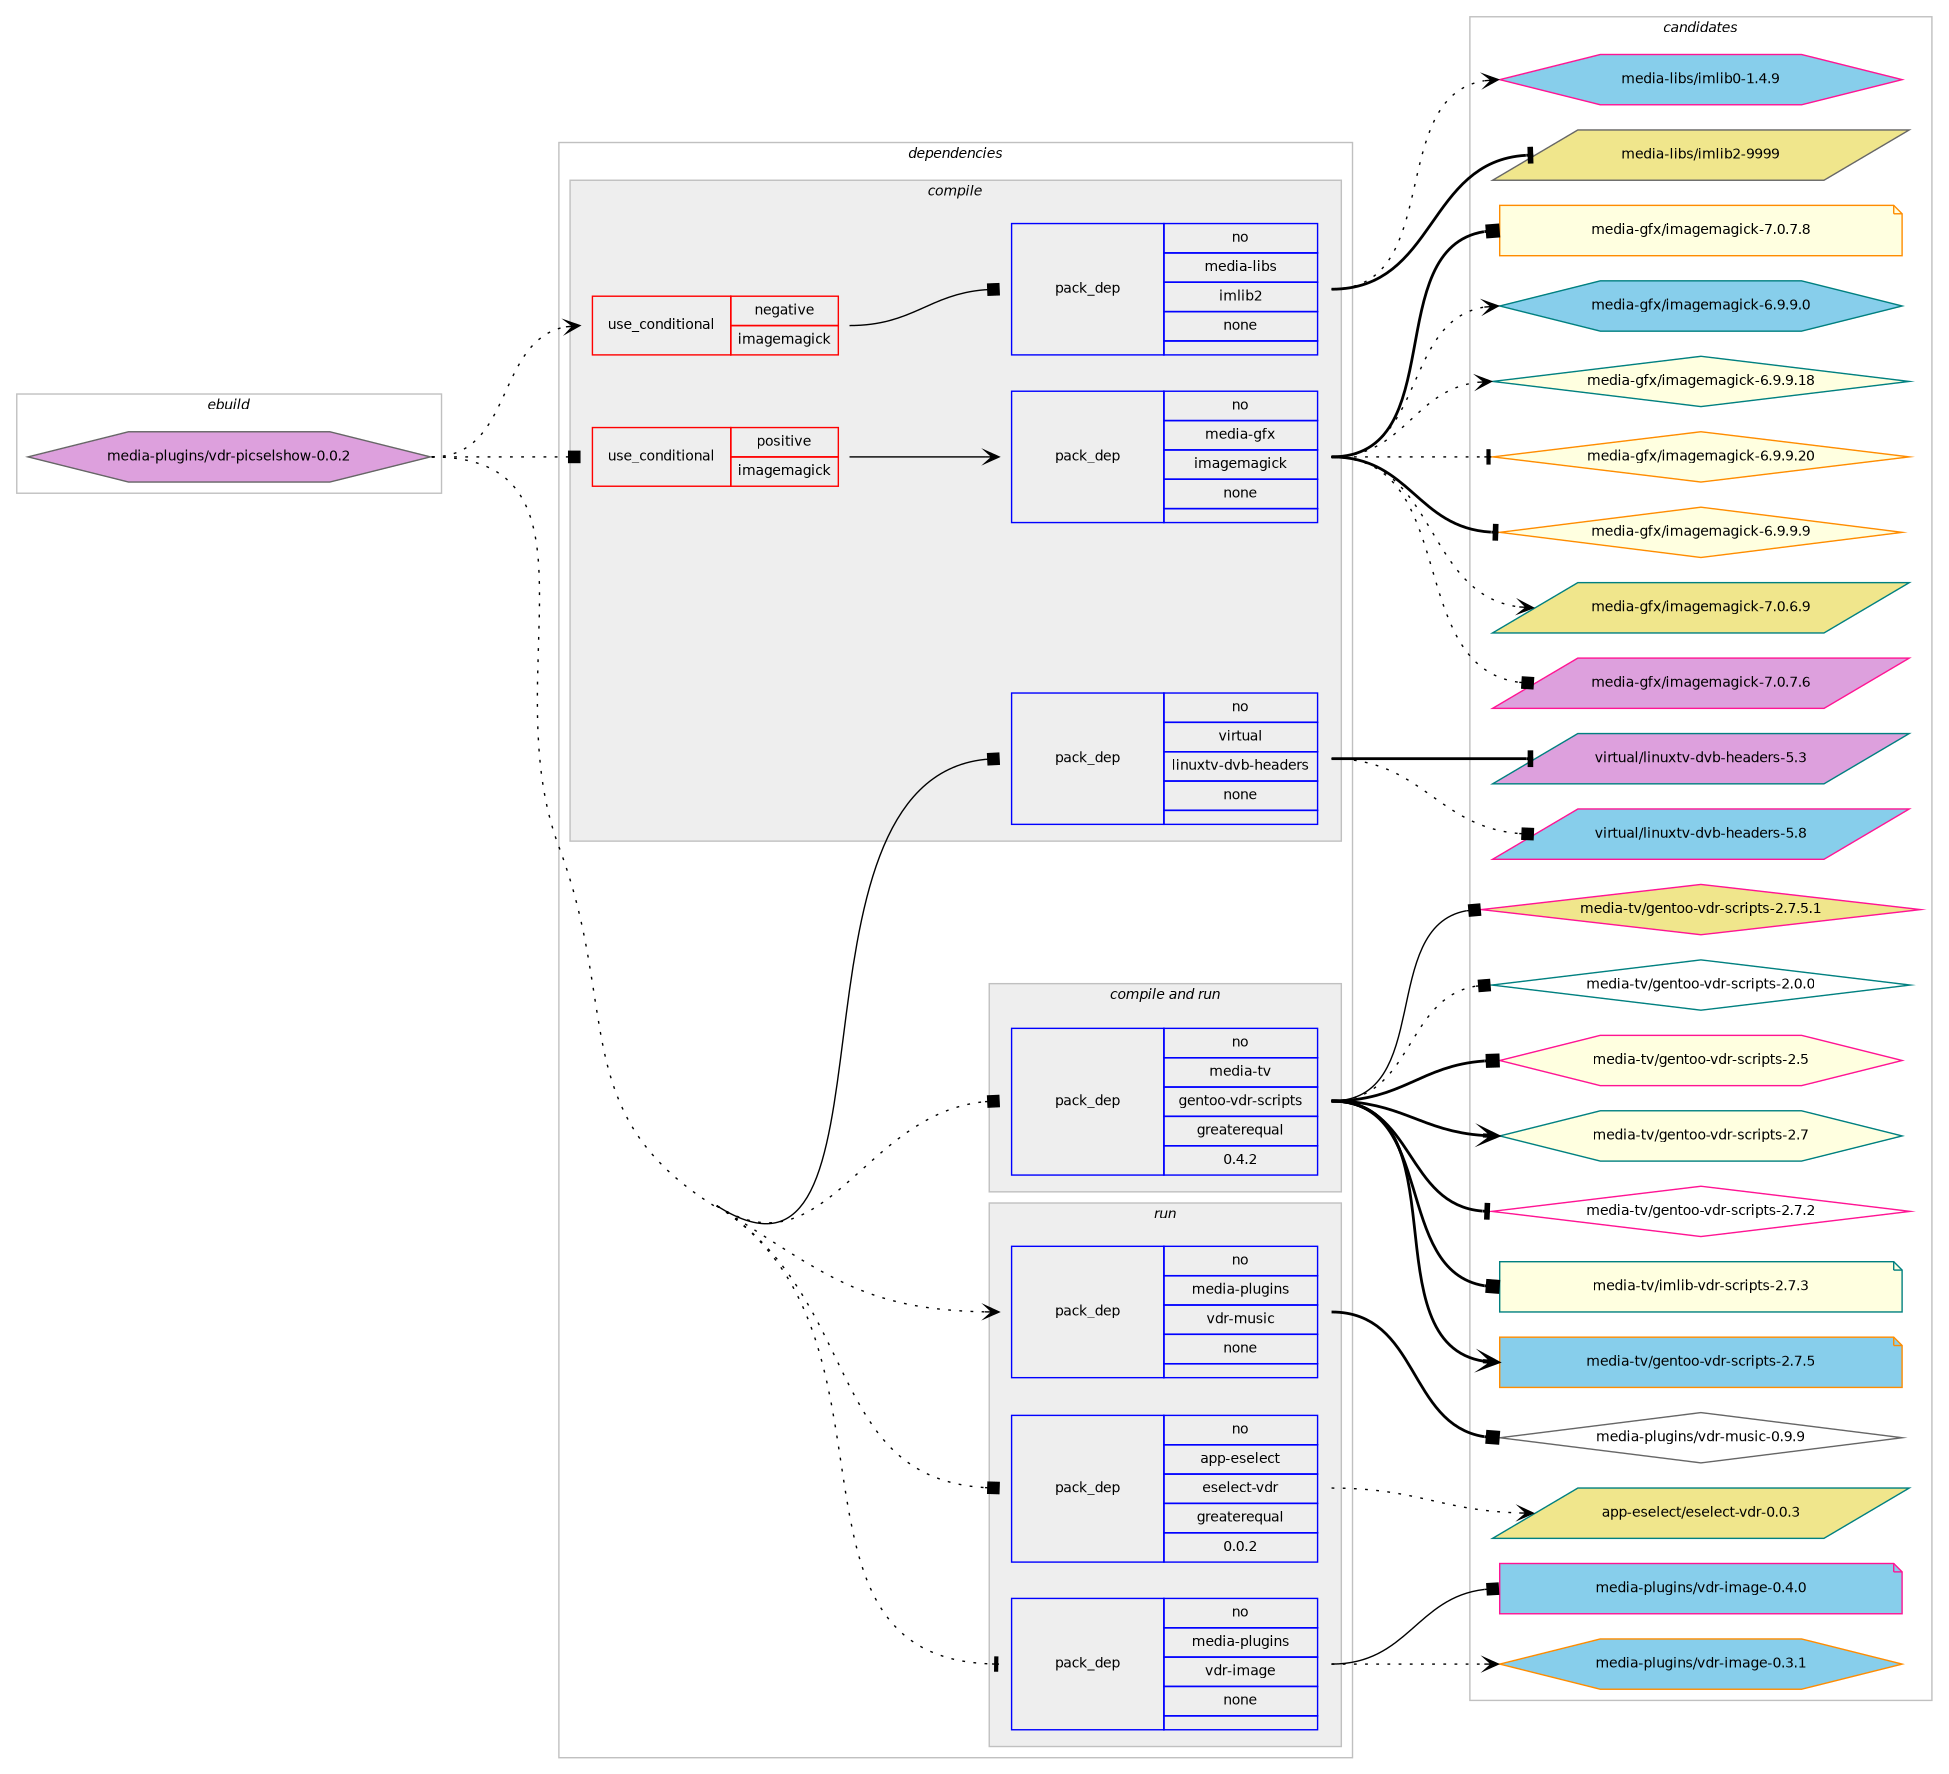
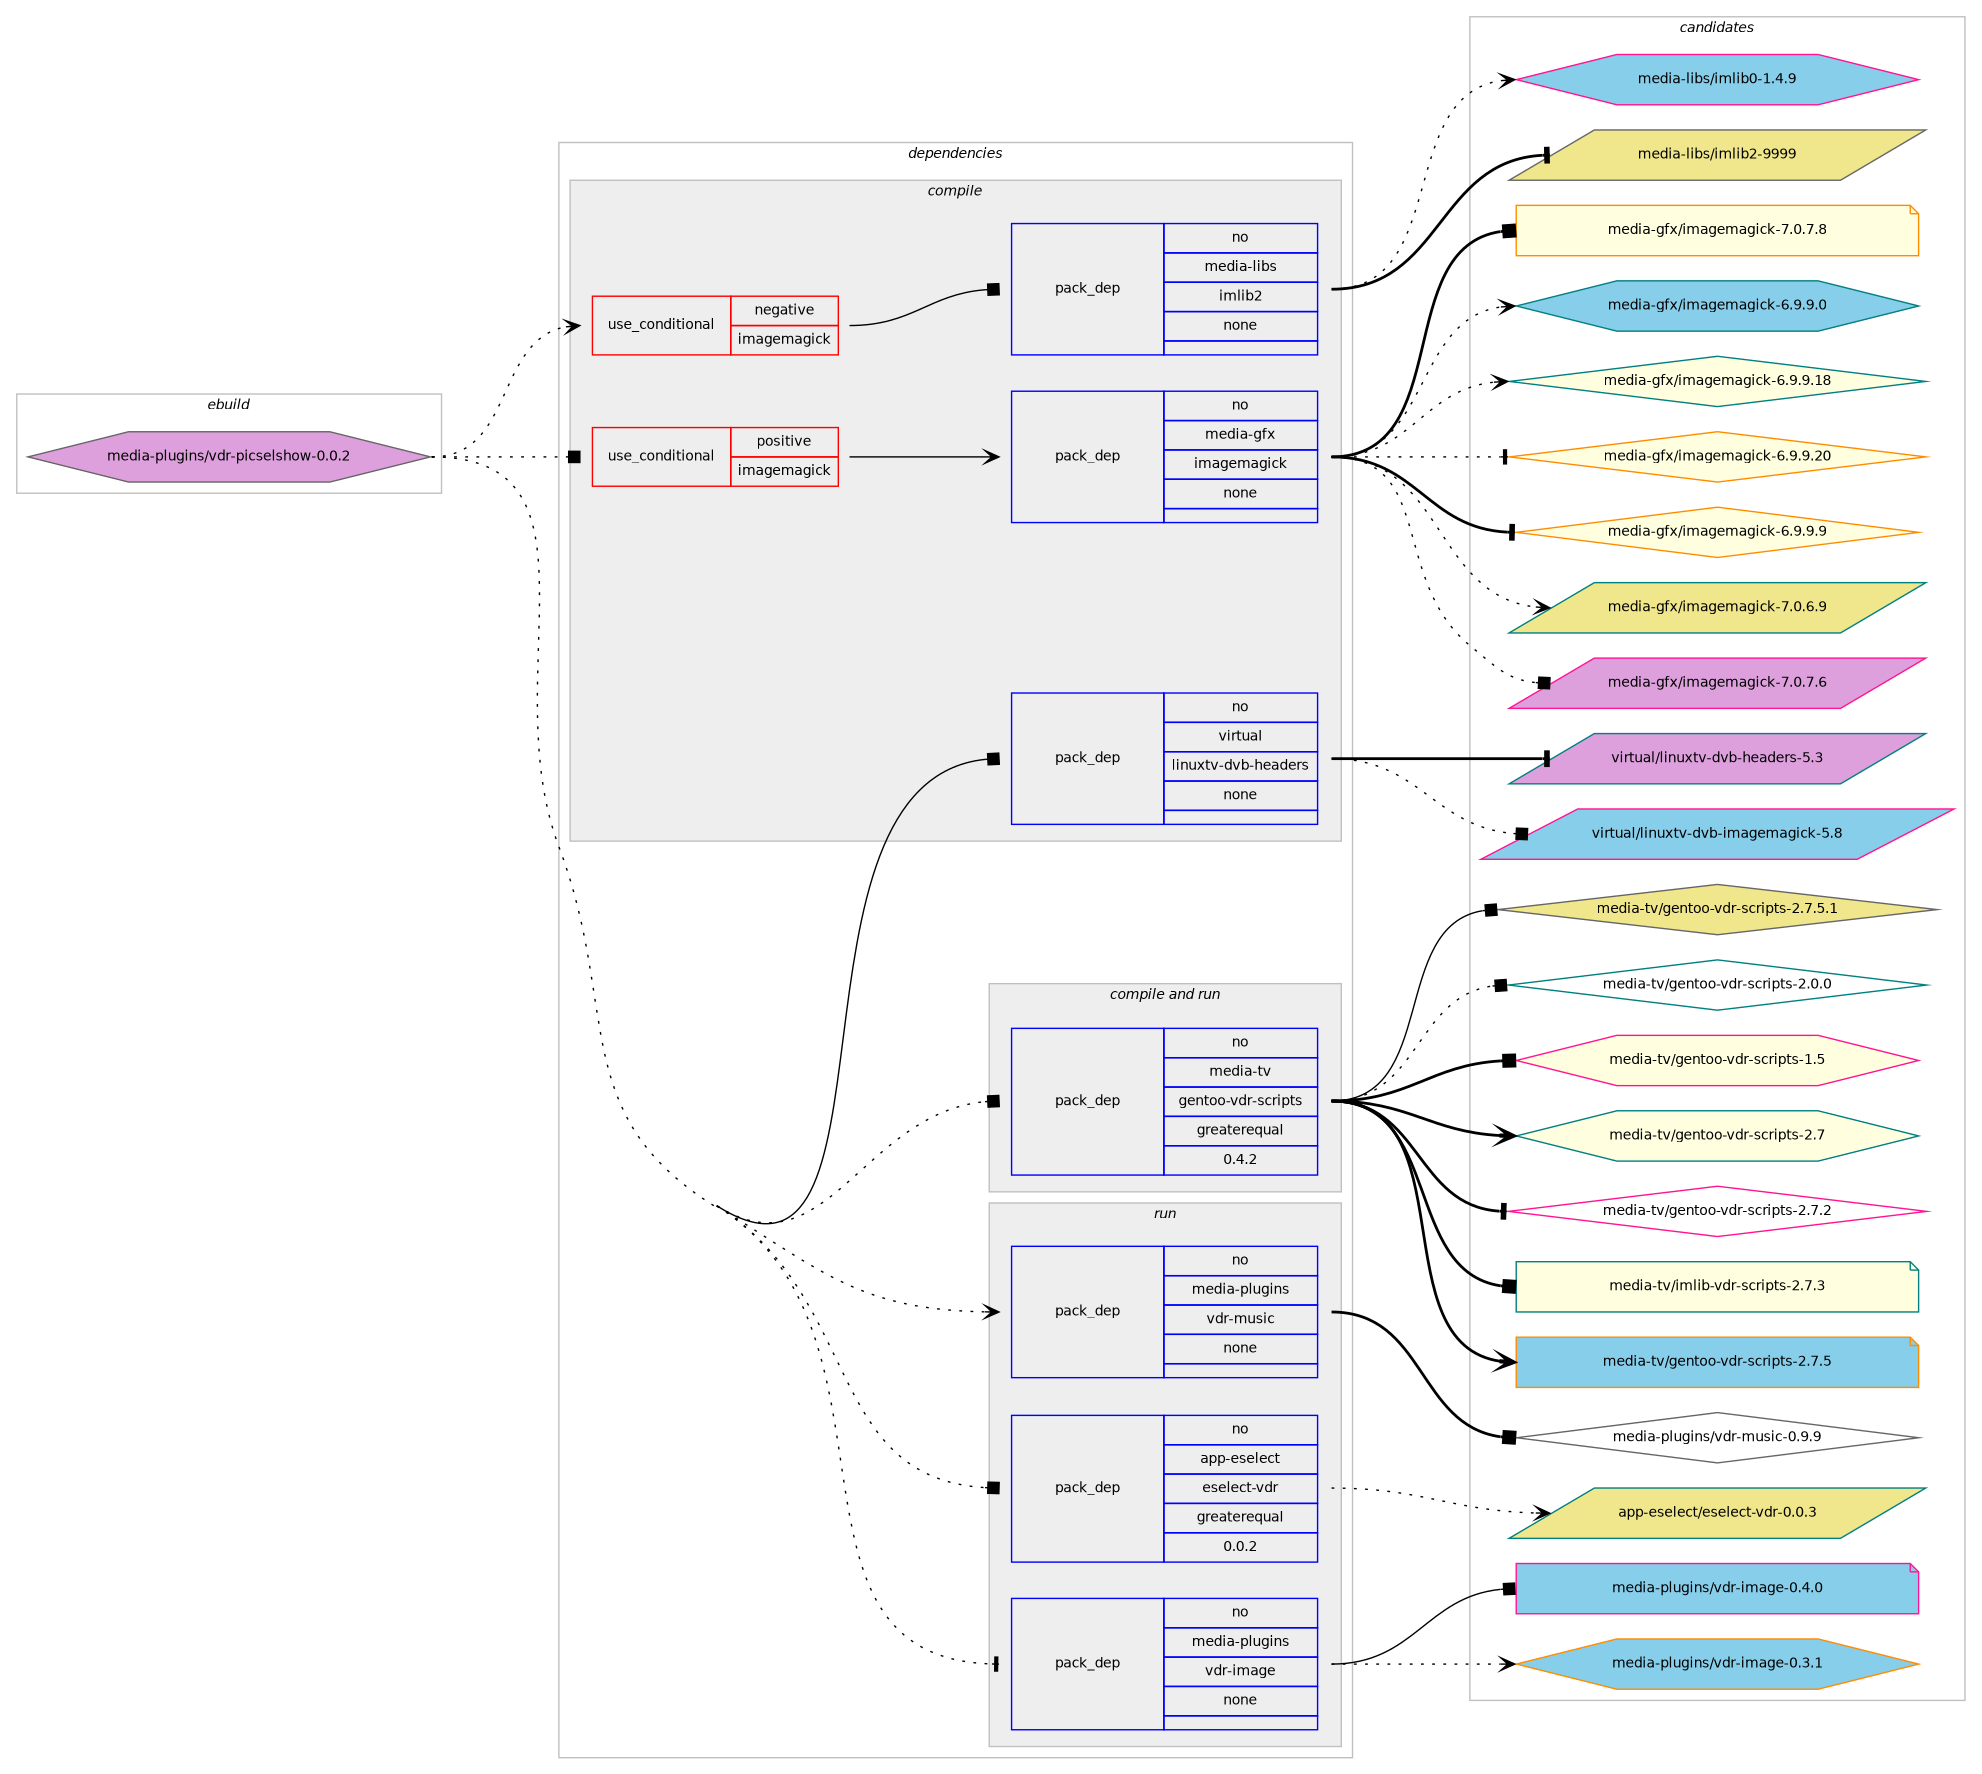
(1701, 834) -> (1717, 834)
(1701, 910) -> (1717, 910)
(1701, 1060) -> (1717, 1060)
